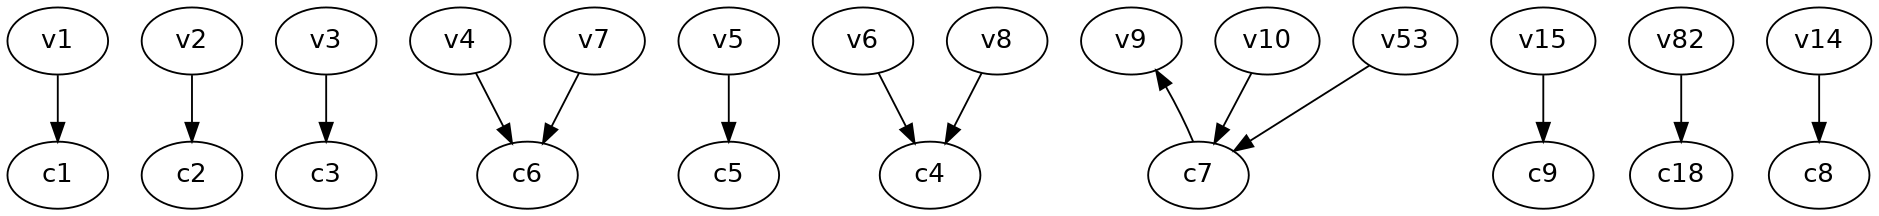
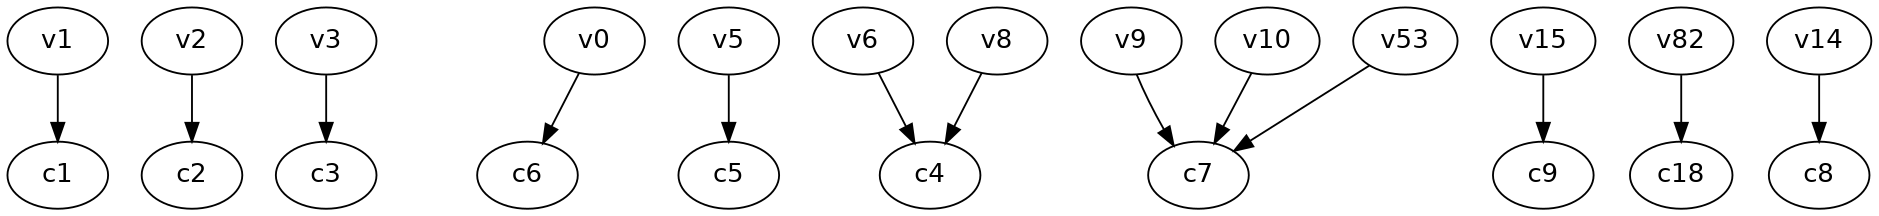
(460, 41) -> none
(595, 41) -> (595, 41)
(1180, 114) -> (1149, 102)
